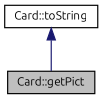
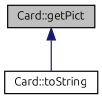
(51, 56) -> (51, 56)
